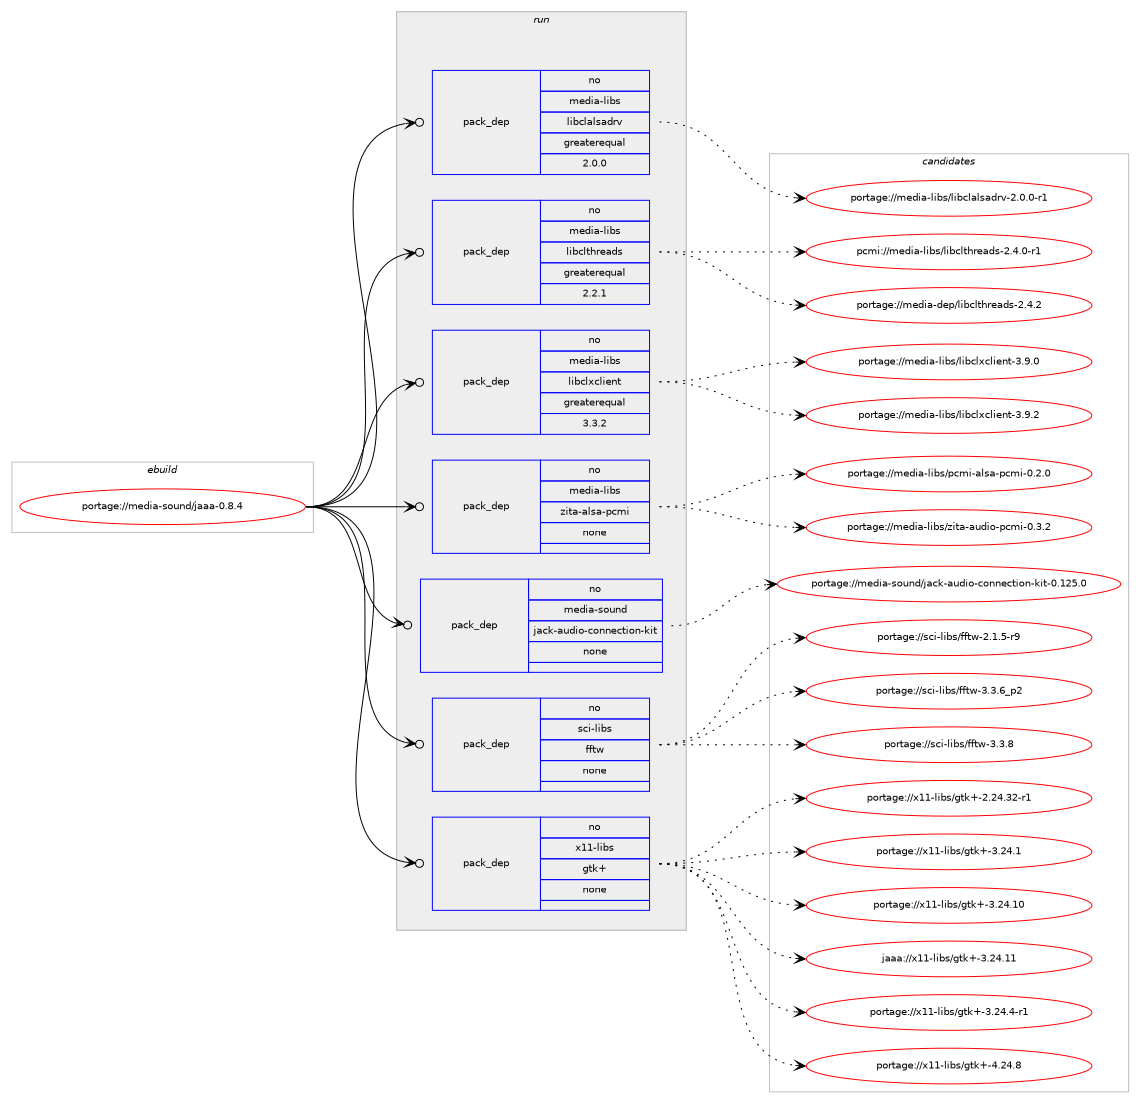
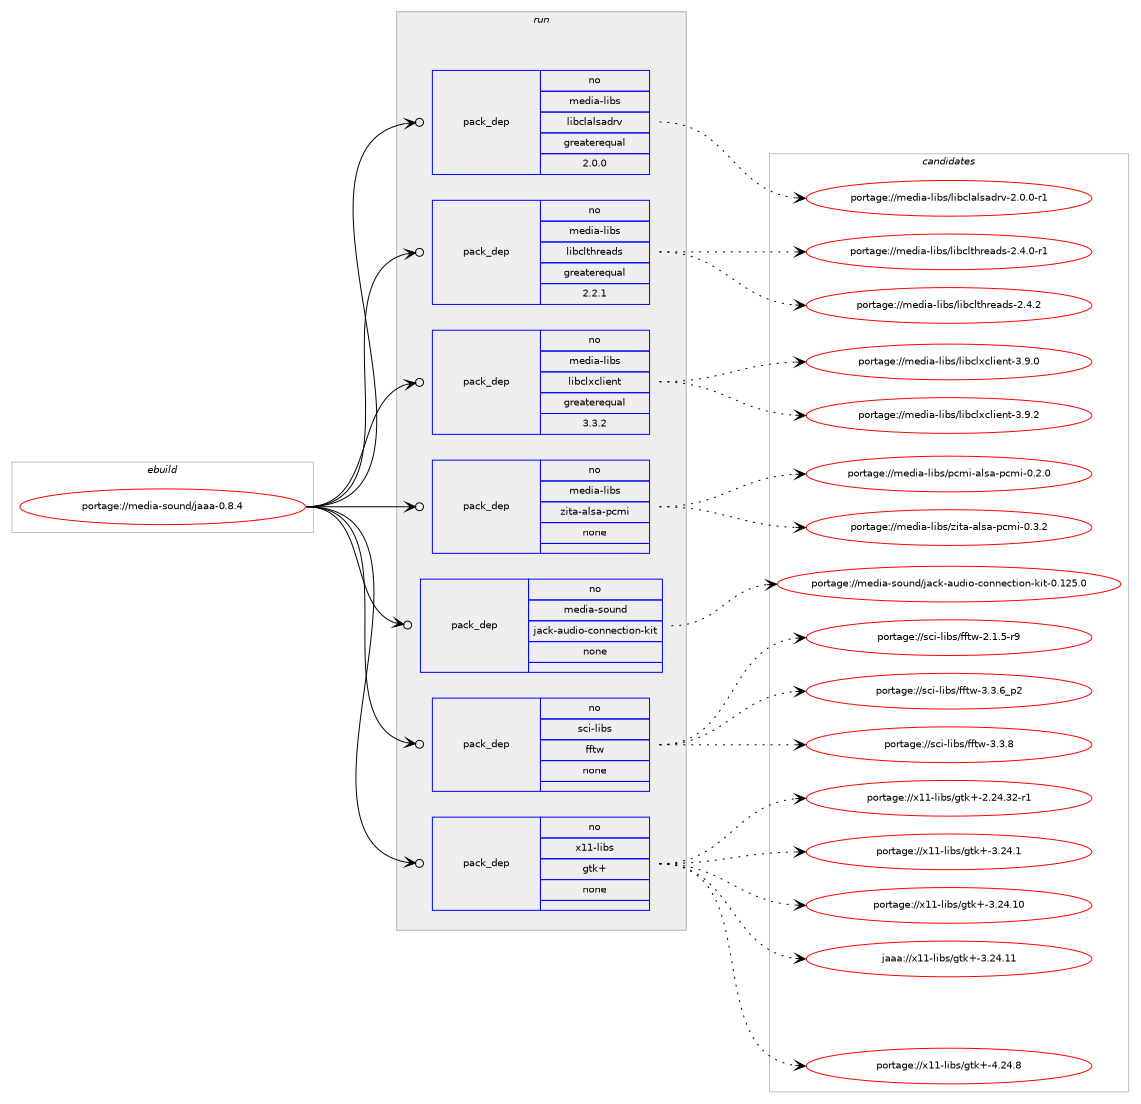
(949, 252) -> (949, 252)
(949, 305) -> (949, 305)
(949, 528) -> (949, 528)
(949, 1012) -> none
